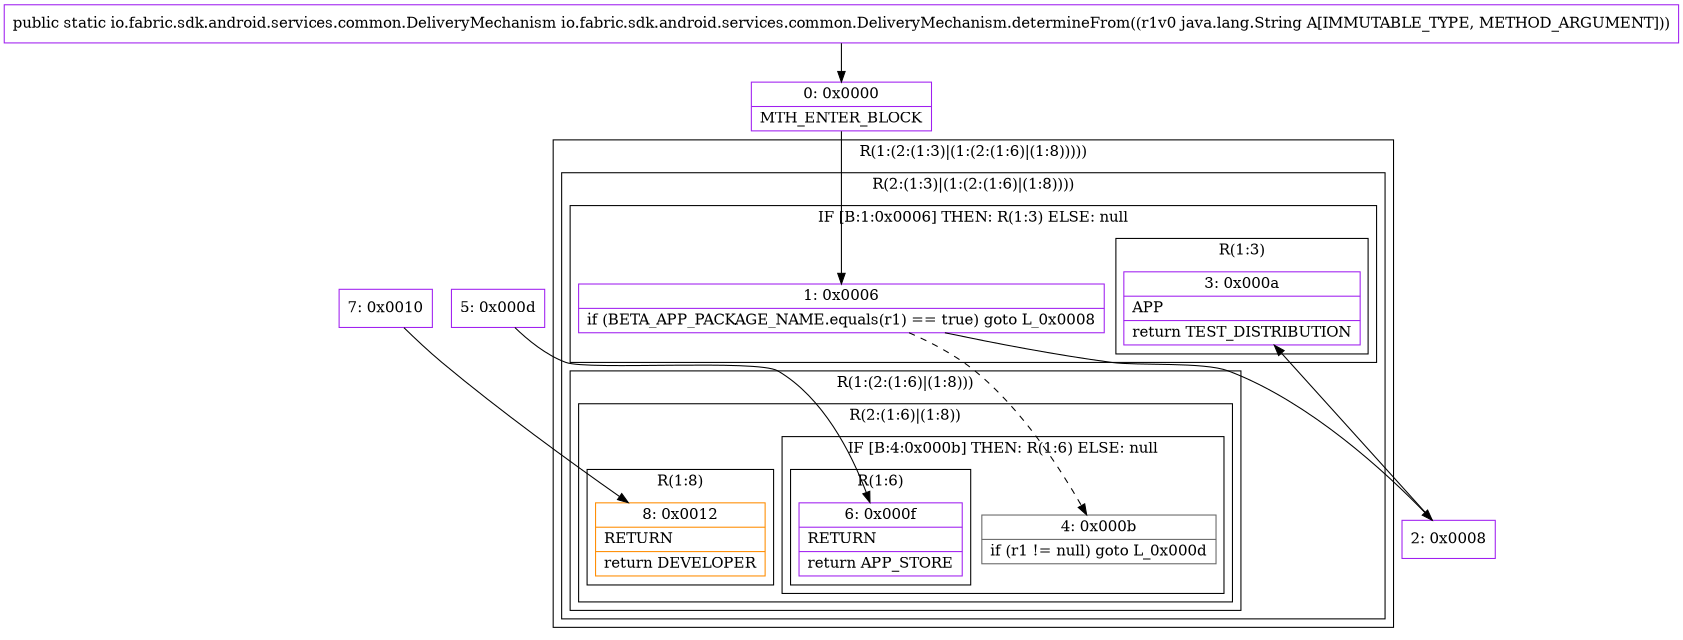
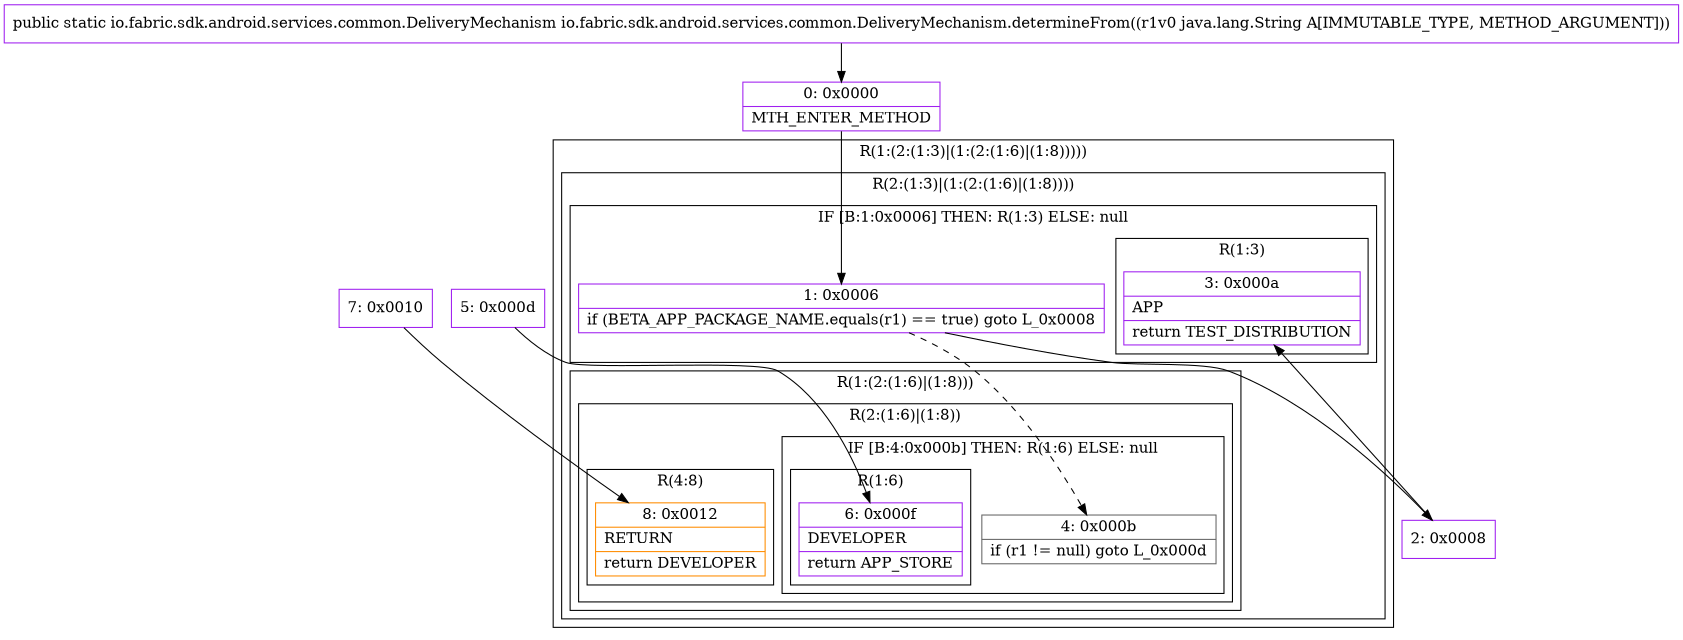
(841, 118) -> (841, 118)
(680, 482) -> (680, 482)
(842, 539) -> (857, 539)
